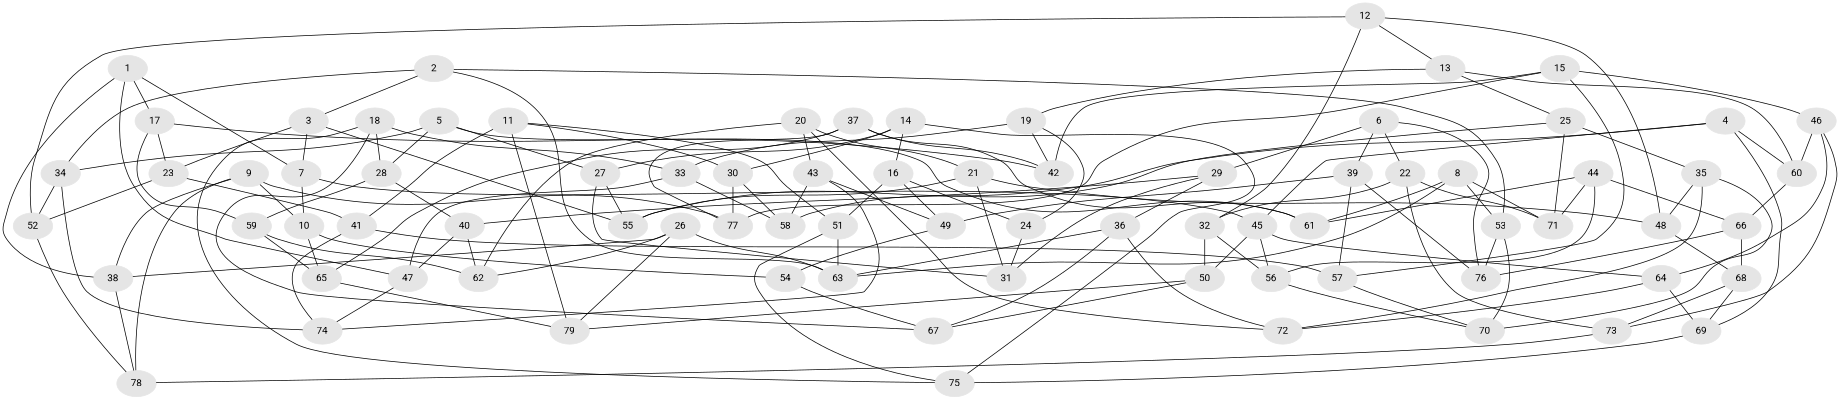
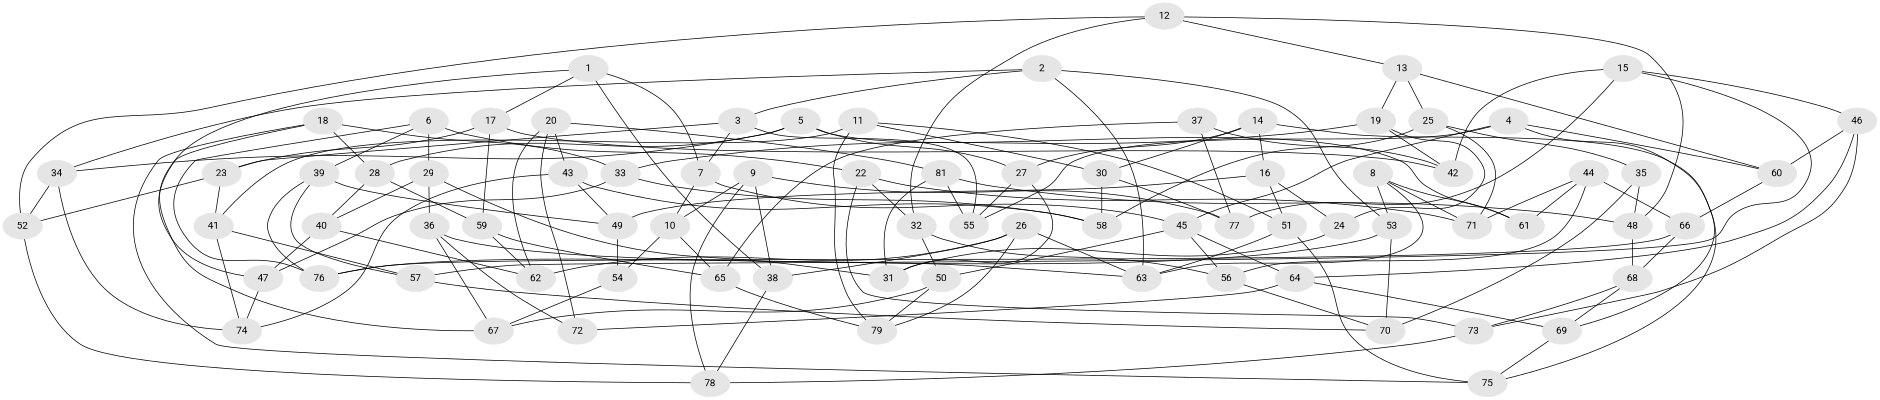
(974, 174) -> (941, 174)
(1014, 175) -> none
(1525, 288) -> none
